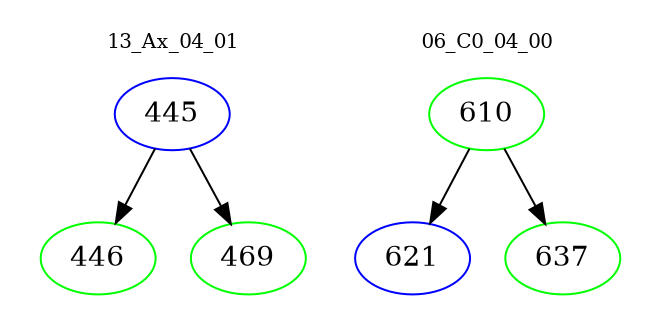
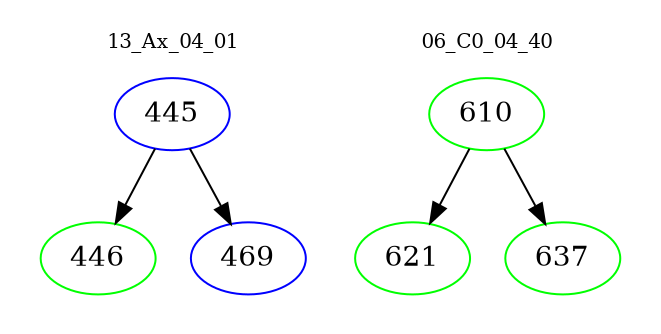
(488, 43) -> (488, 43)
(248, 258) -> (248, 258)
(413, 258) -> (413, 258)
